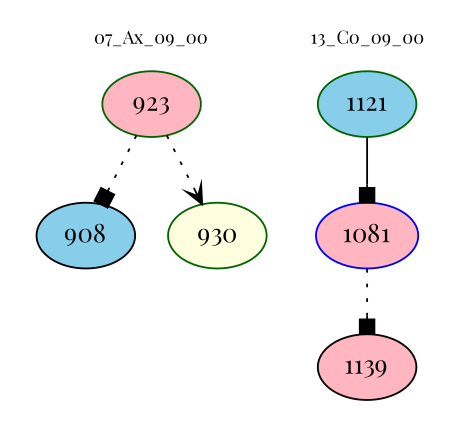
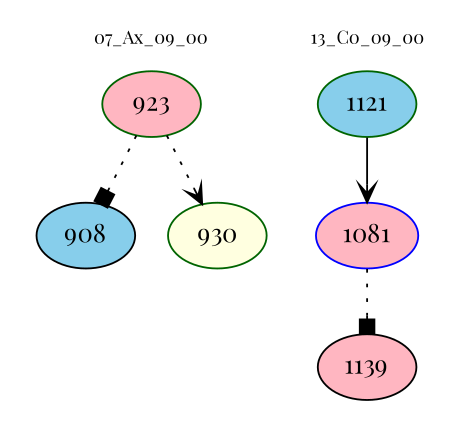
(367, 161) -> (367, 161)
